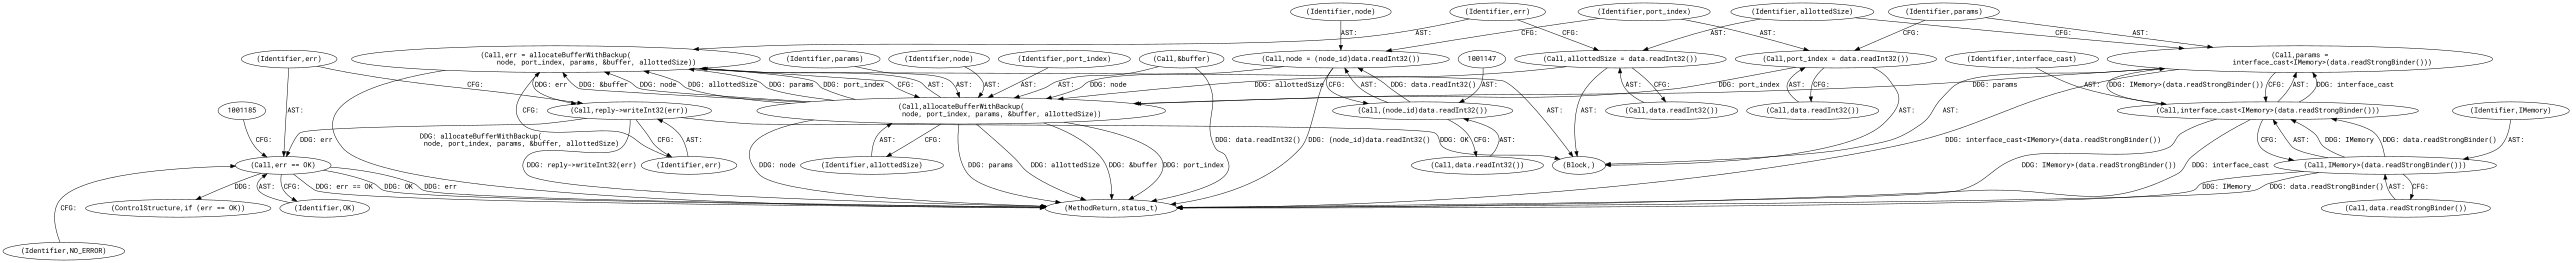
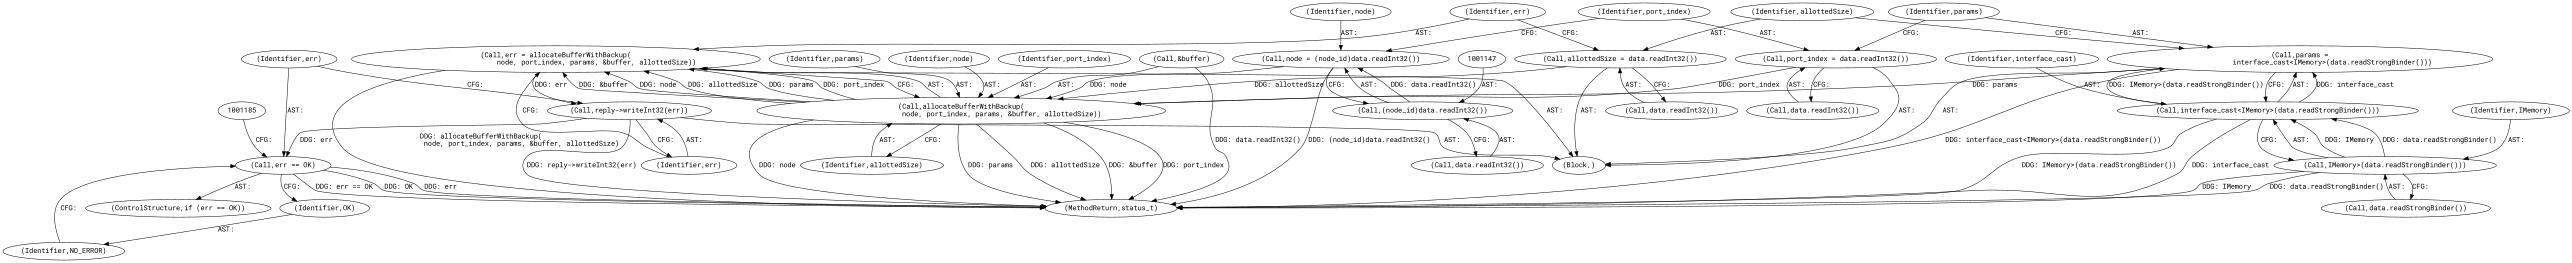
(1454, 140) -> (1454, 140)
(245, 187) -> (245, 187)
(266, 196) -> (200, 229)
